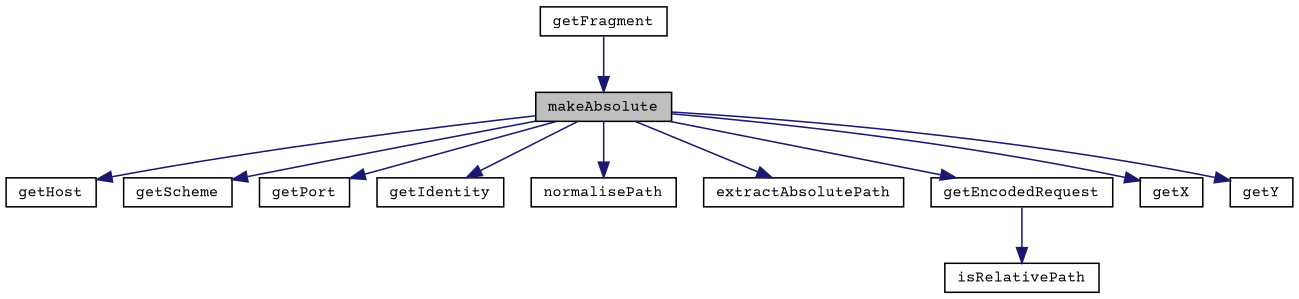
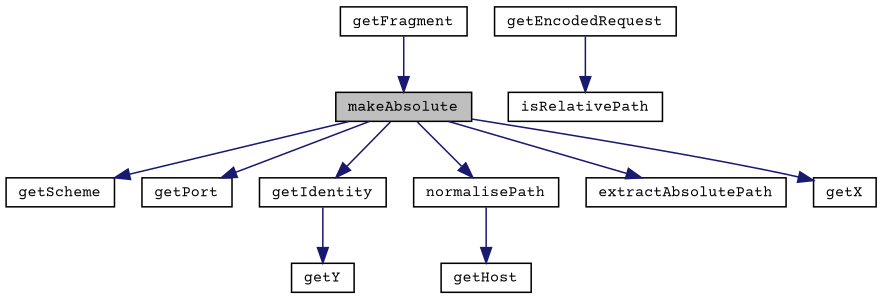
(944, 136) -> (323, 227)
(323, 143) -> (486, 227)
(805, 148) -> none
